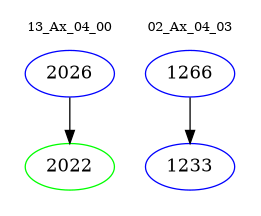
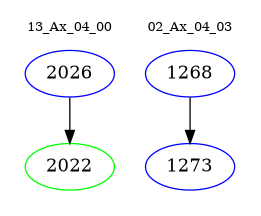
(190, 74) -> (190, 74)
(190, 167) -> (190, 167)
